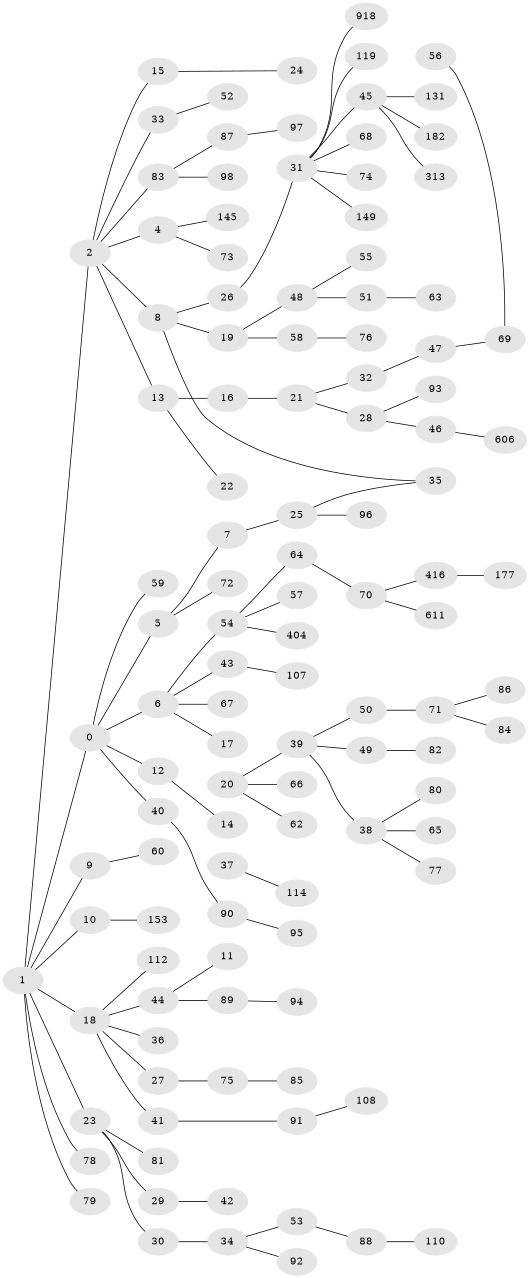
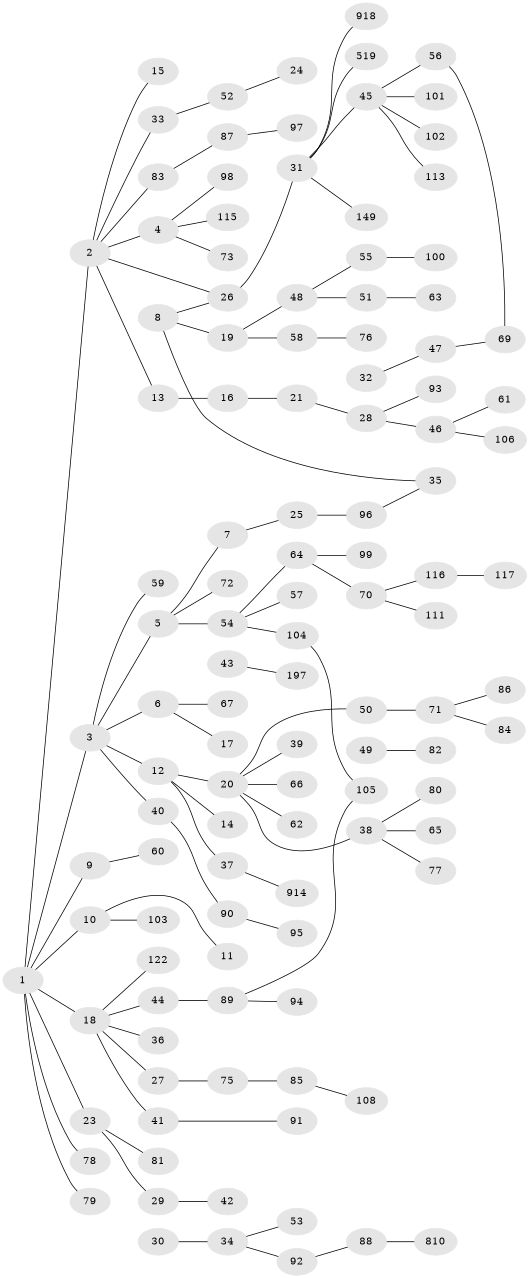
(366, 57) -> (366, 57)
(228, 71) -> (262, 84)
none -> (401, 77)
(436, 97) -> (436, 97)
(366, 137) -> none
(436, 137) -> (436, 137)
(193, 177) -> (193, 204)
(366, 177) -> none
(436, 177) -> (436, 177)
(228, 217) -> (228, 217)
none -> (436, 258)
(124, 286) -> (159, 275)
(332, 388) -> none
none -> (505, 400)
(505, 440) -> (505, 440)
(228, 487) -> none
(363, 491) -> (401, 498)
none -> (366, 555)
(436, 575) -> (436, 575)
(505, 575) -> (505, 575)
(436, 616) -> (436, 616)
(297, 636) -> (297, 636)
(191, 663) -> (193, 624)
(297, 676) -> (297, 676)
(193, 684) -> none
(332, 727) -> (281, 722)
(90, 738) -> (90, 738)
(332, 747) -> none
none -> (193, 778)
(332, 788) -> (283, 848)
none -> (366, 791)
none -> (193, 818)
(297, 893) -> (297, 893)
(158, 920) -> (158, 920)
(158, 960) -> (158, 960)
(193, 979) -> (171, 897)
(331, 1111) -> (331, 1091)
(123, 1182) -> none
(332, 1232) -> (332, 1252)
(436, 1242) -> (436, 1242)
